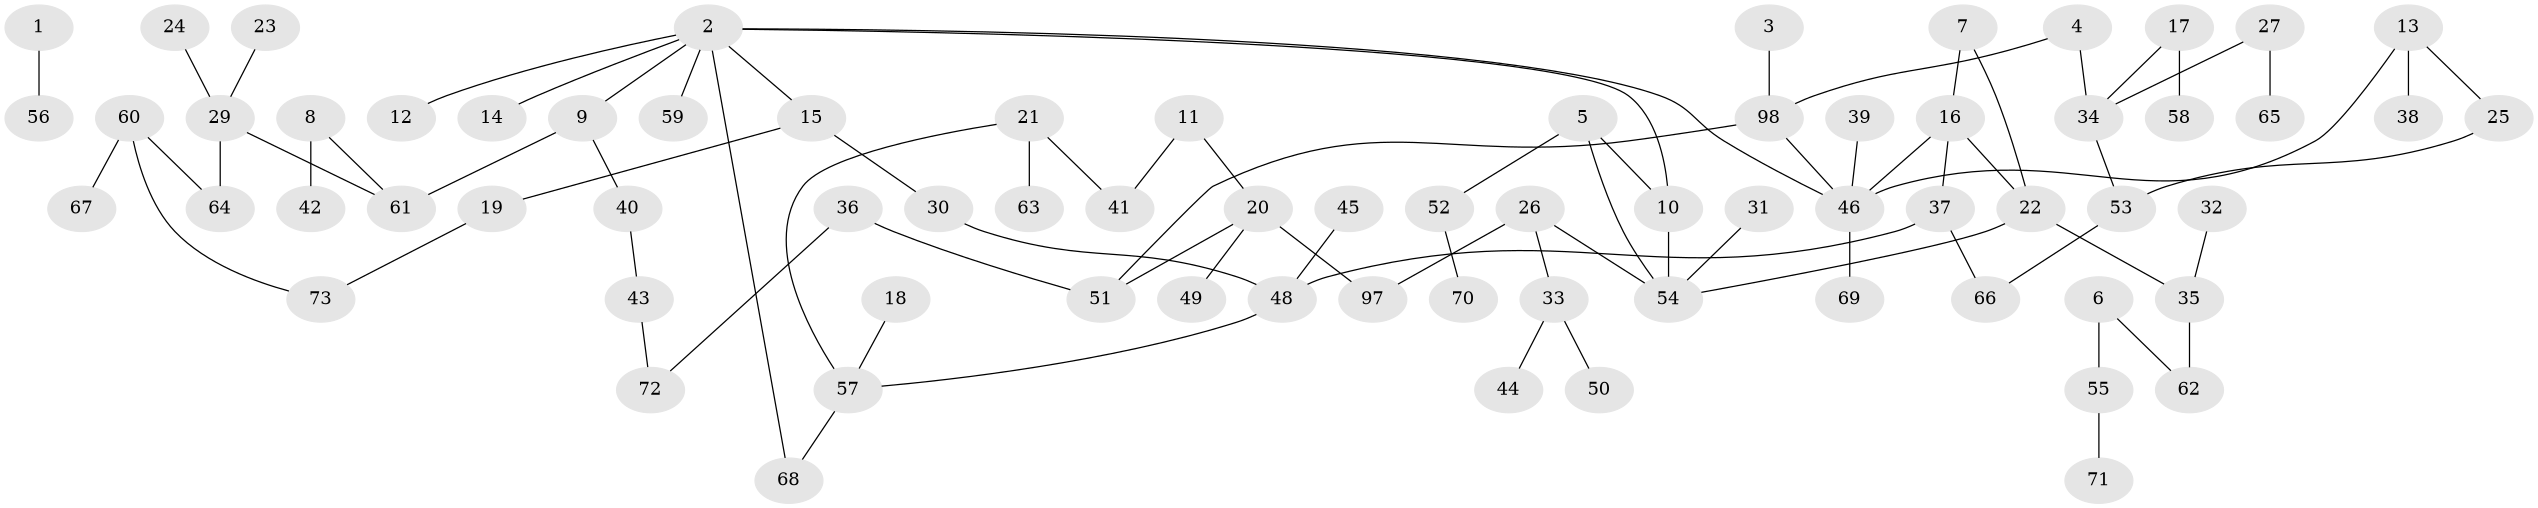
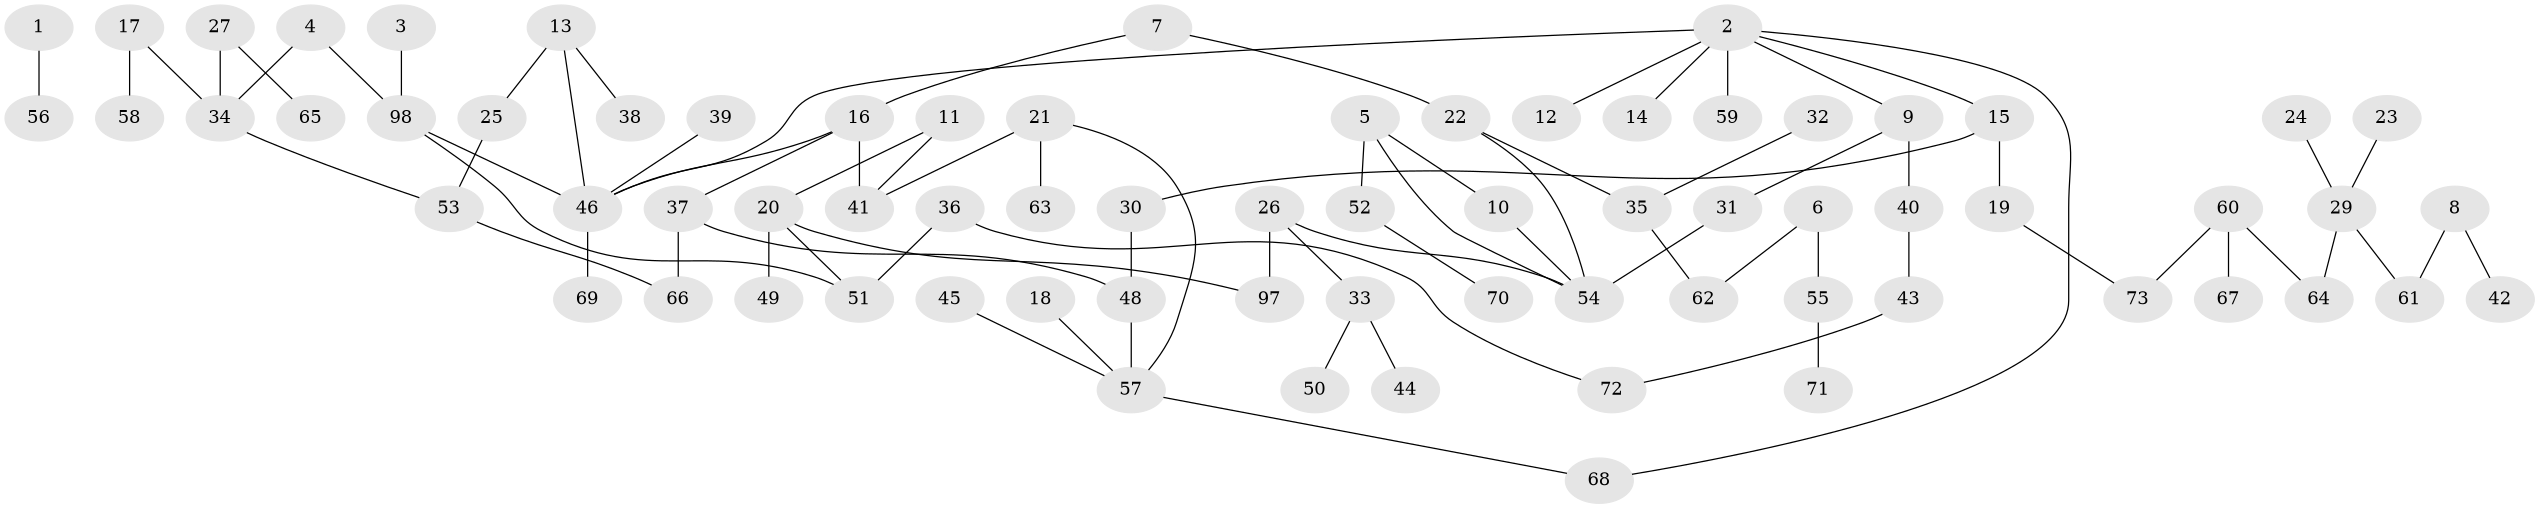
(1238, 44) -> none
(492, 164) -> (1831, 157)
(1991, 164) -> (859, 155)
(1320, 248) -> (1041, 345)
